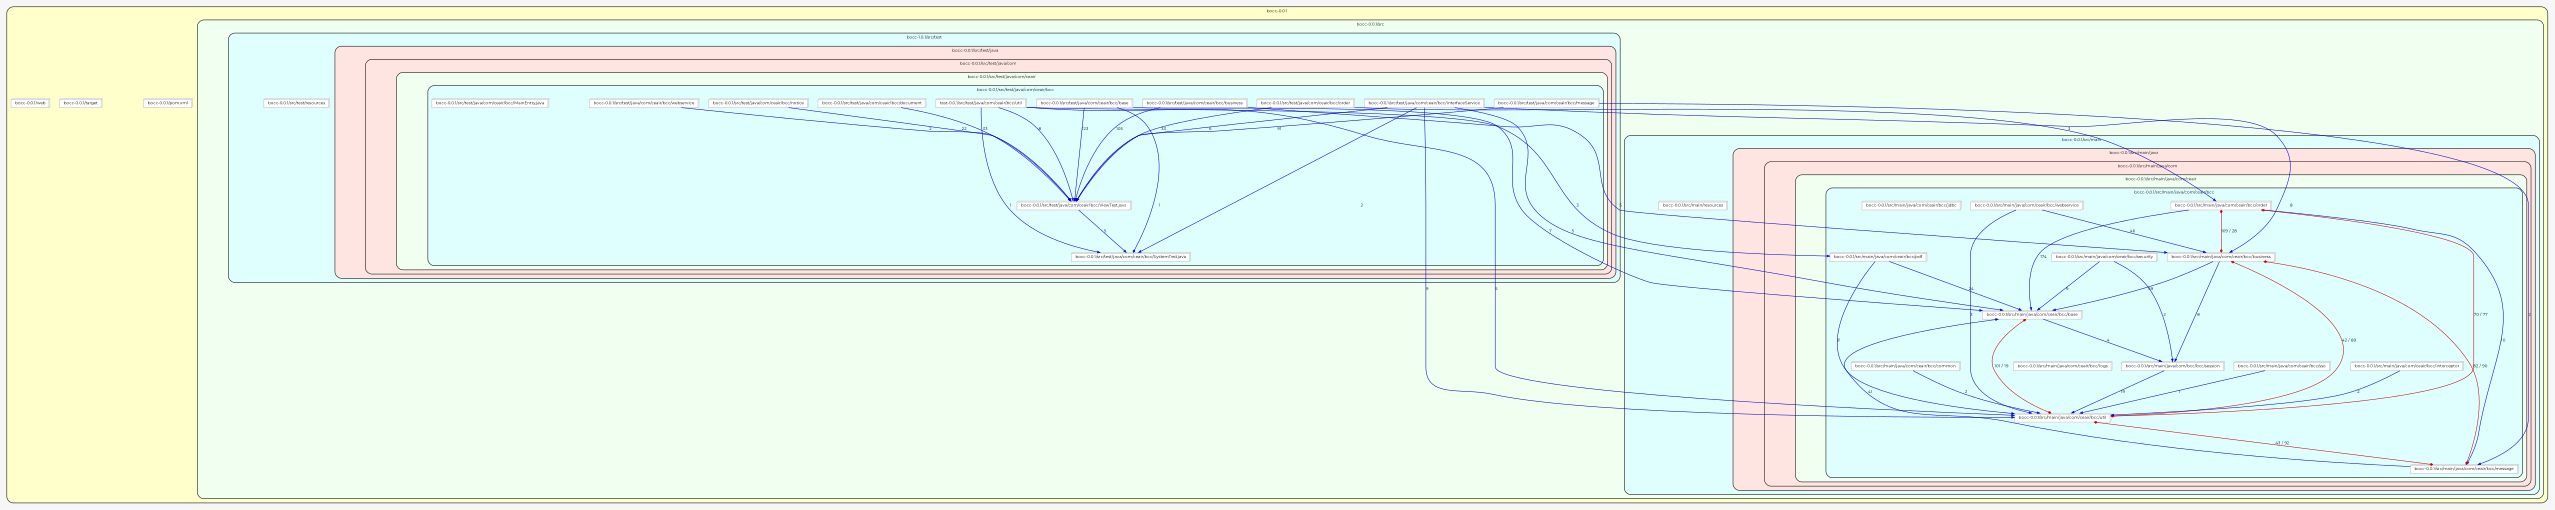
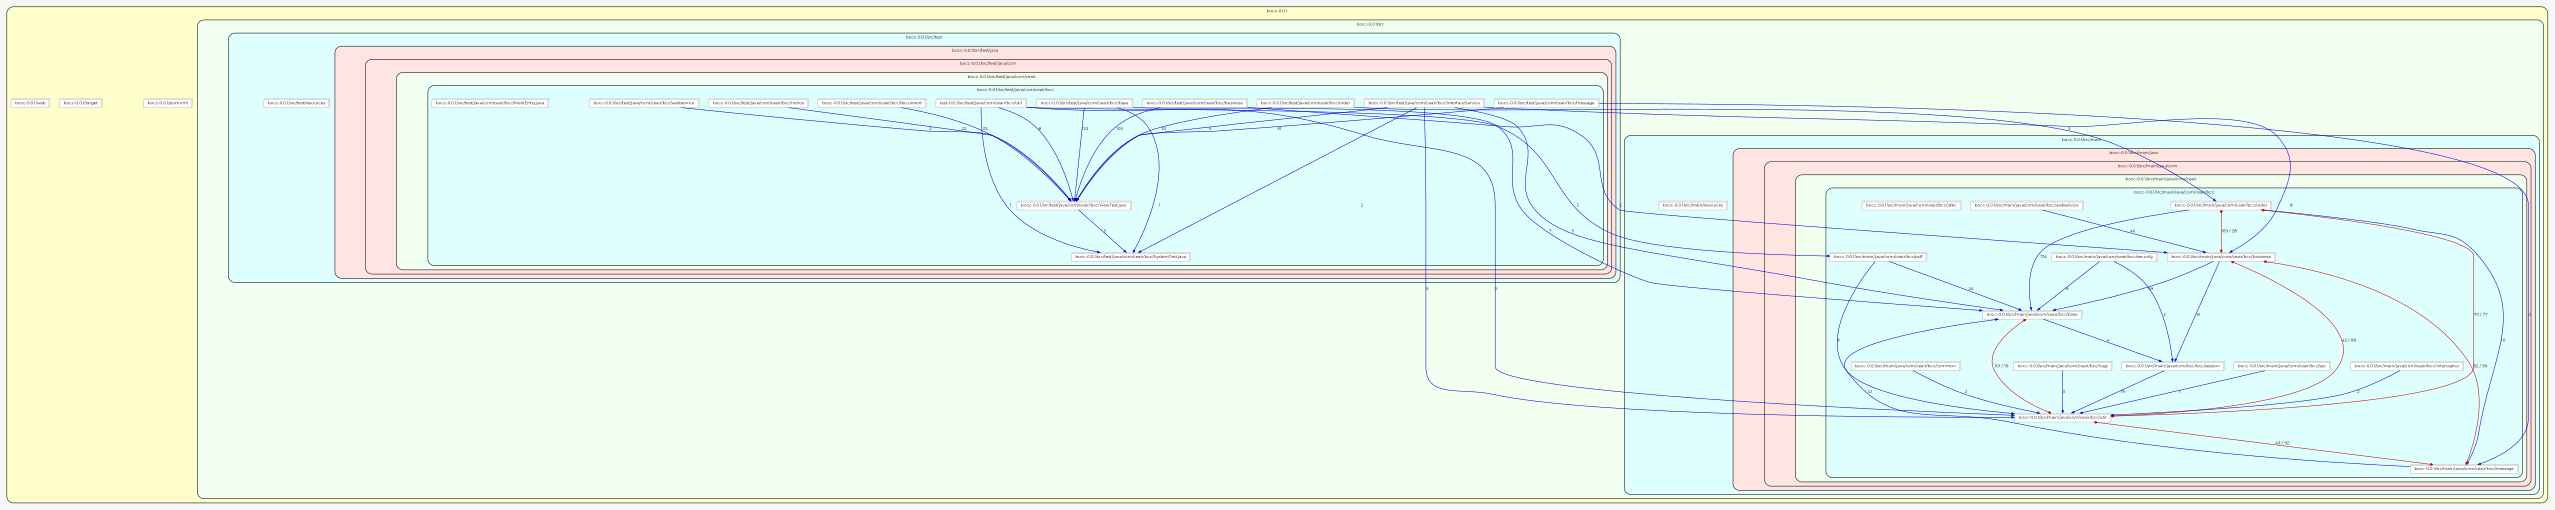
(924, 38) -> (924, 38)
(1970, 317) -> (2063, 390)
